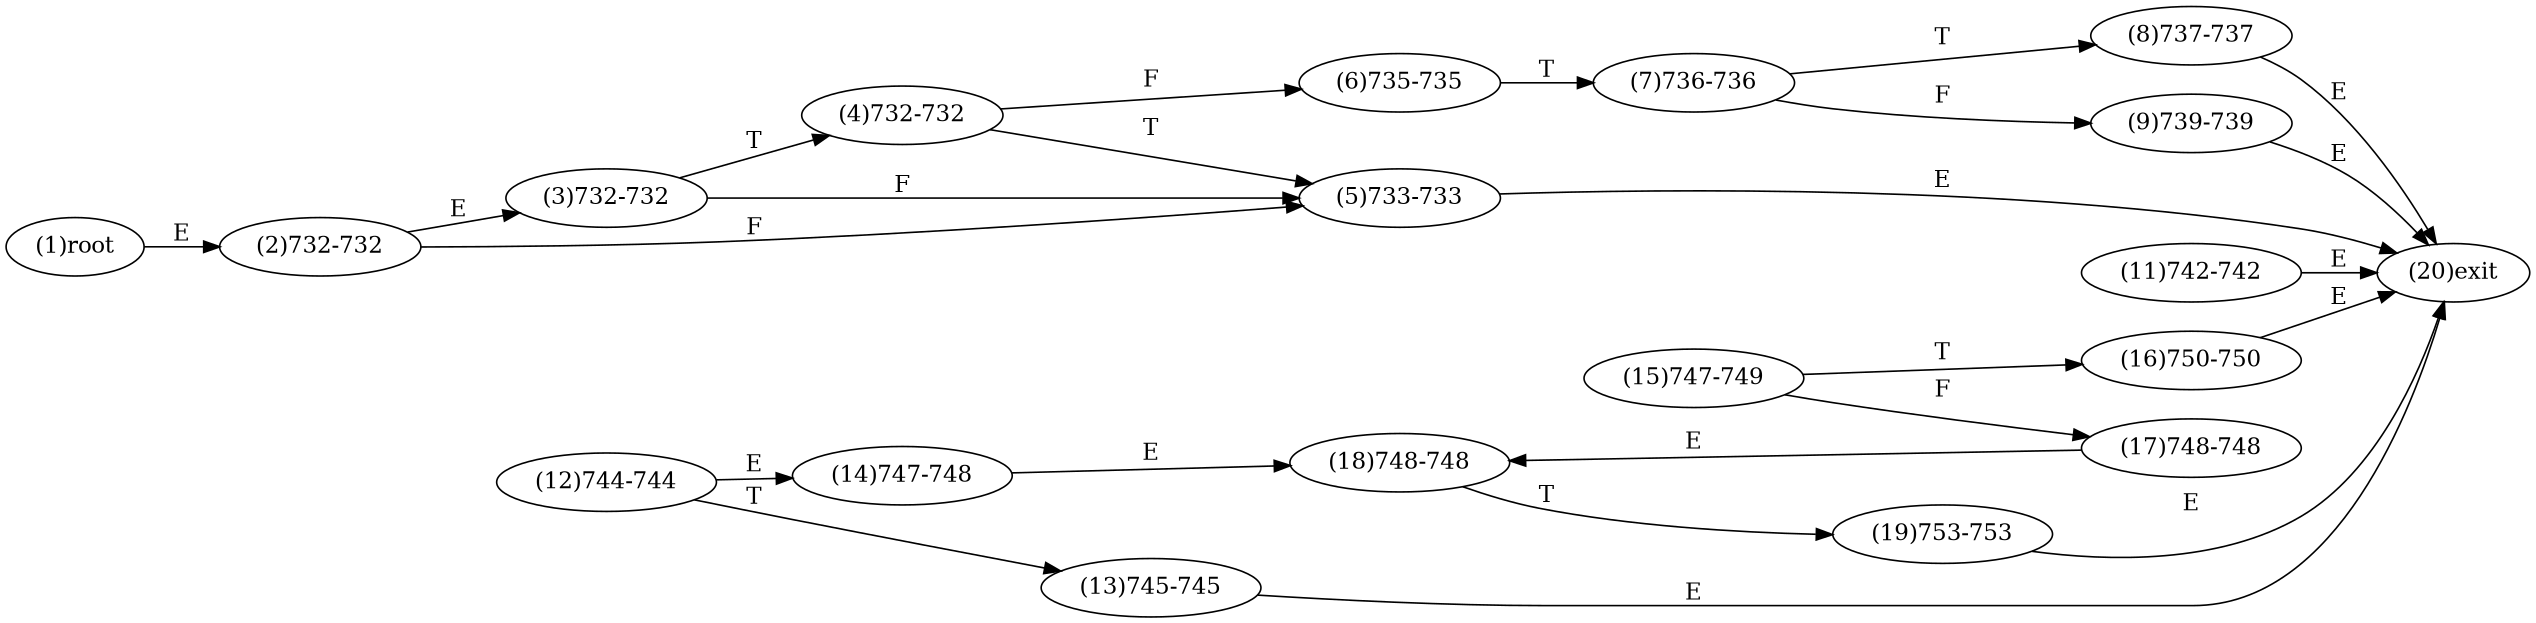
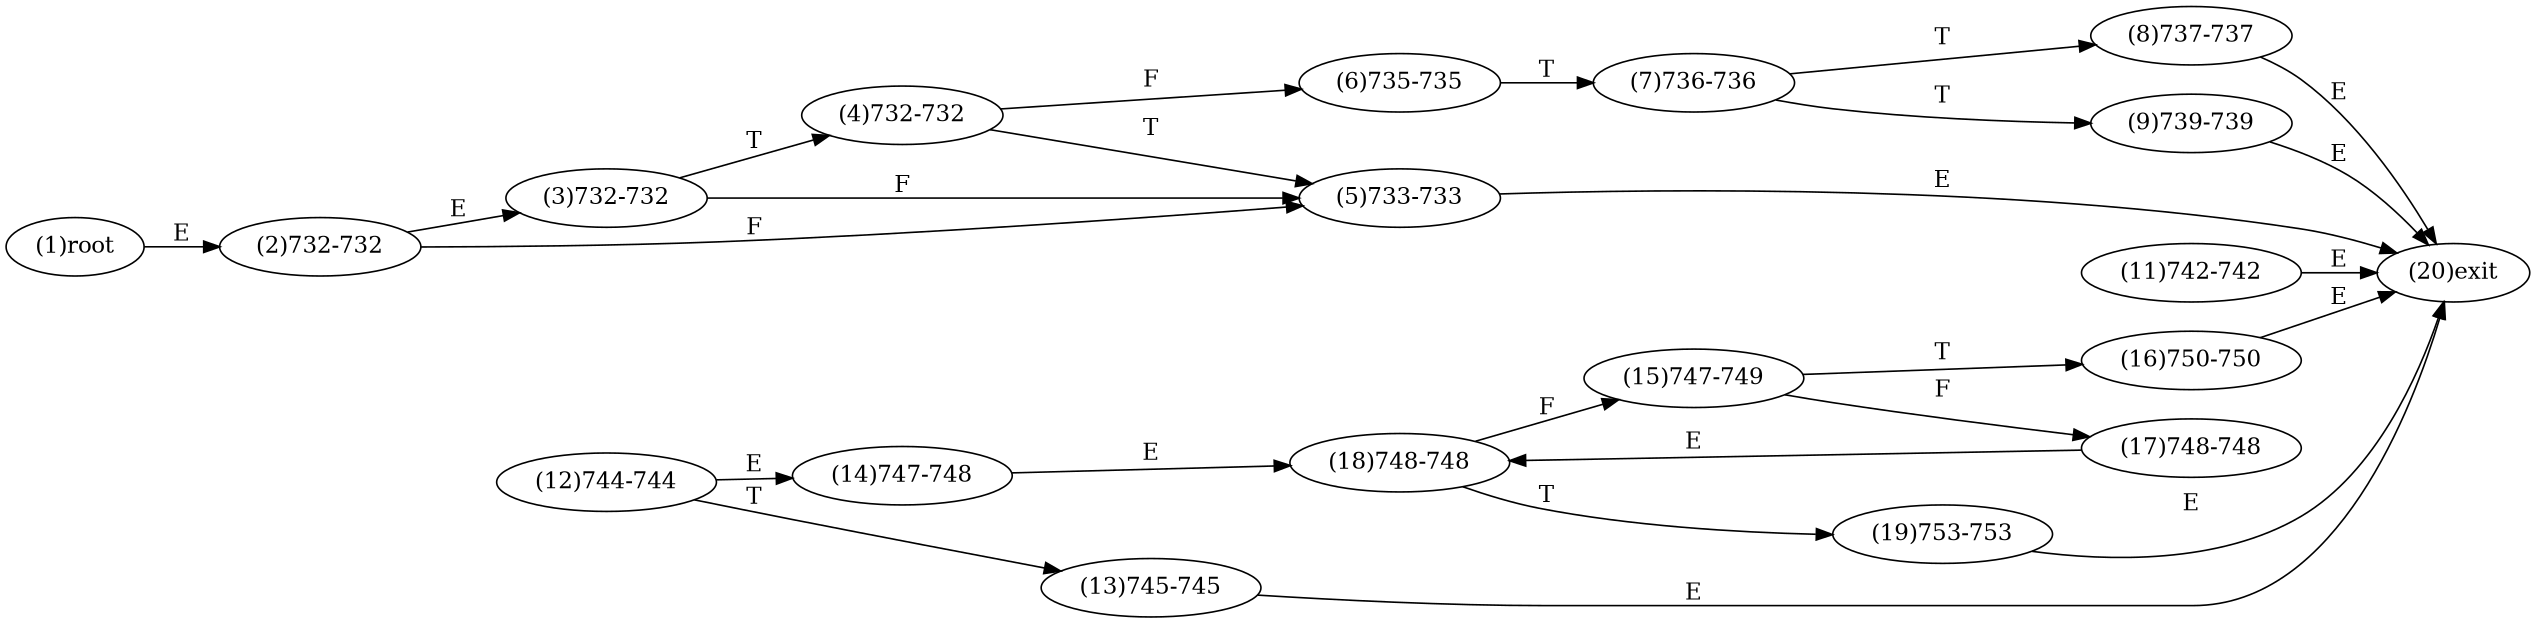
(1943, 97) -> (1943, 97)
none -> (1539, 423)
